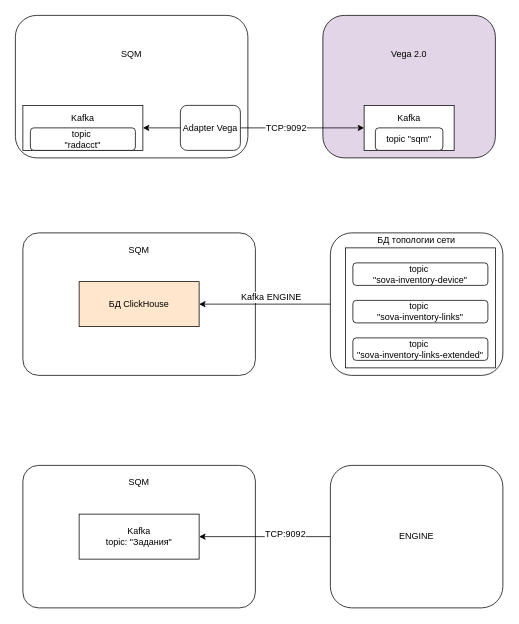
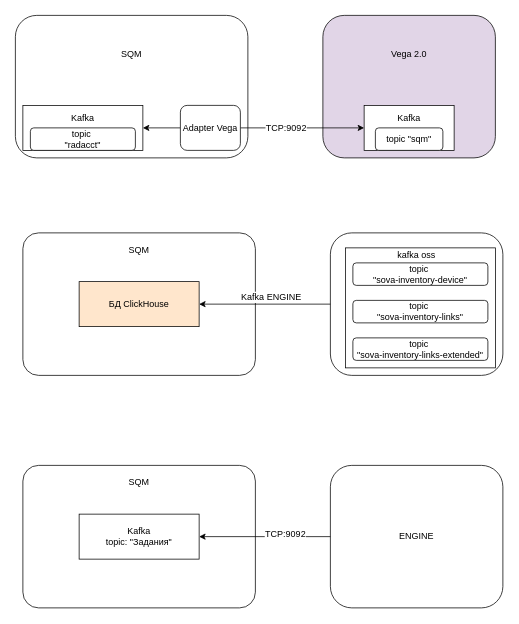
(417, 240) -> none
none -> (417, 255)
